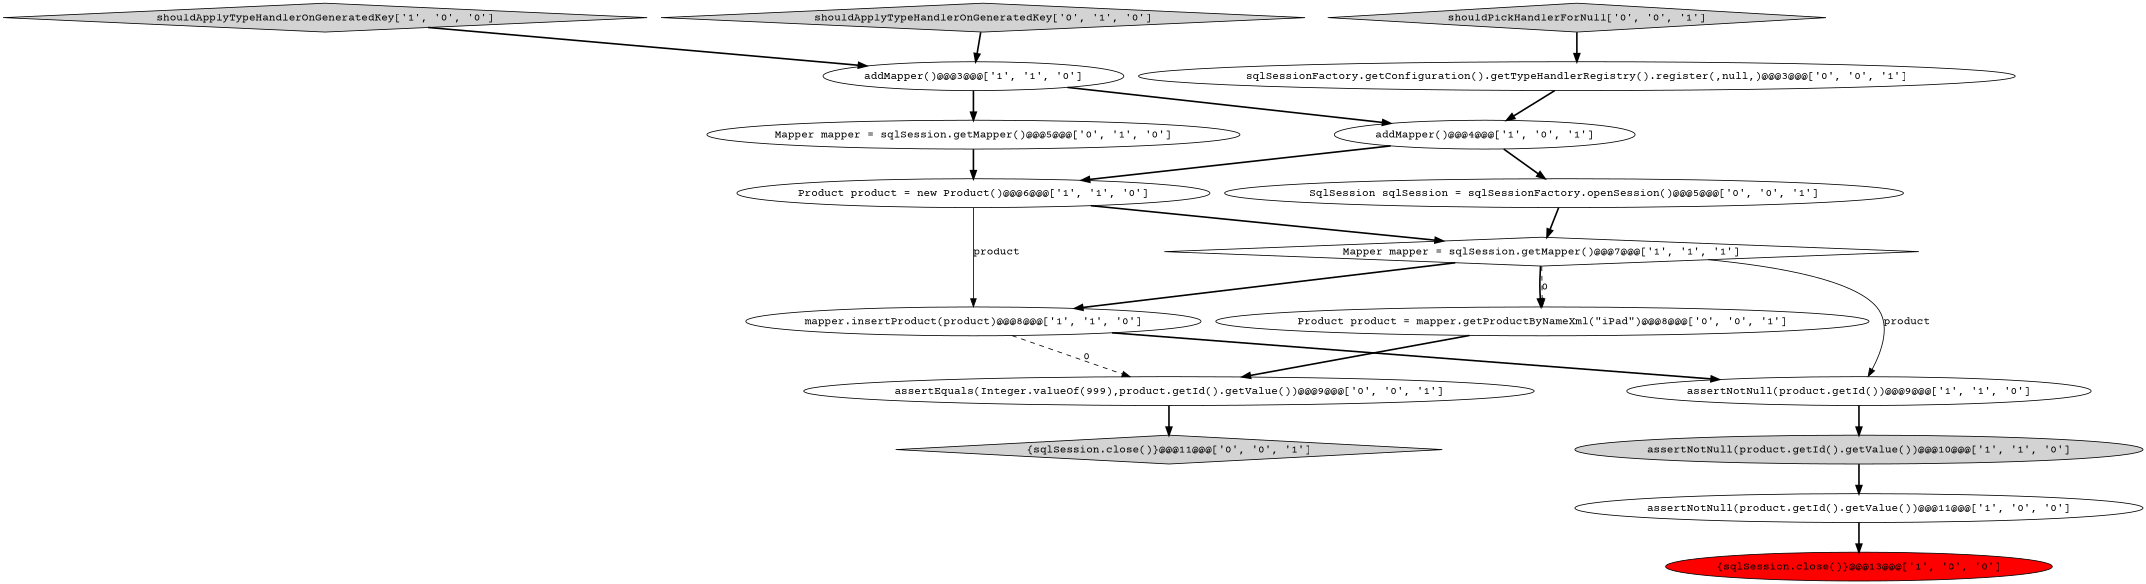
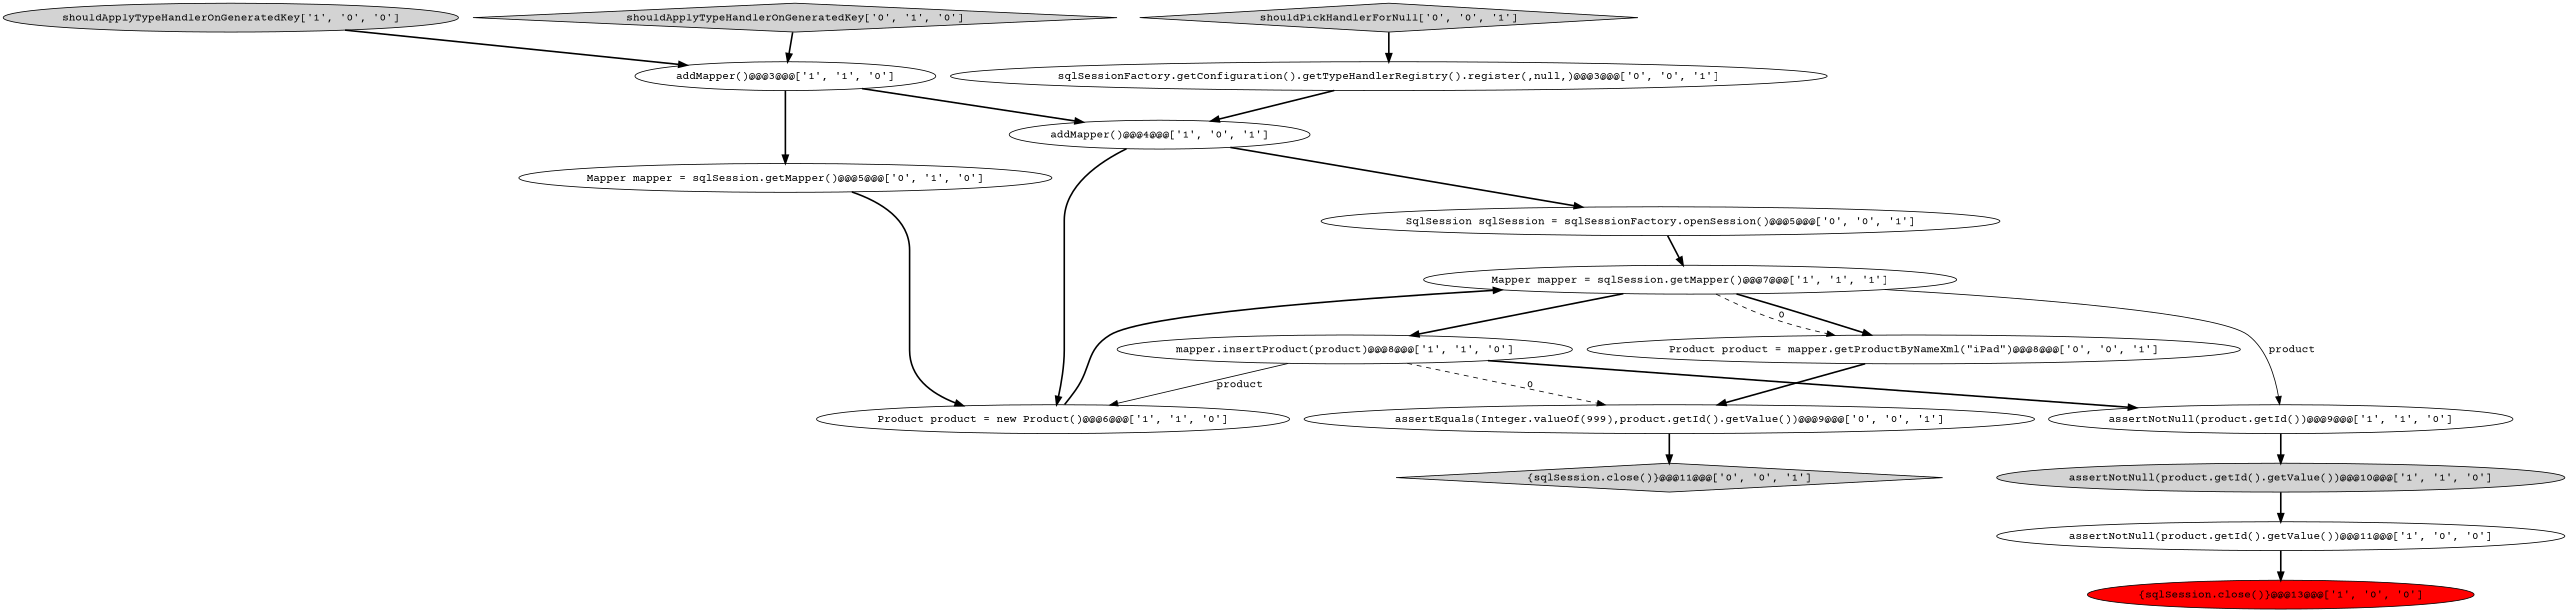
(325, 18) -> (231, 18)
(1542, 252) -> (1690, 280)
(973, 253) -> (1203, 383)
